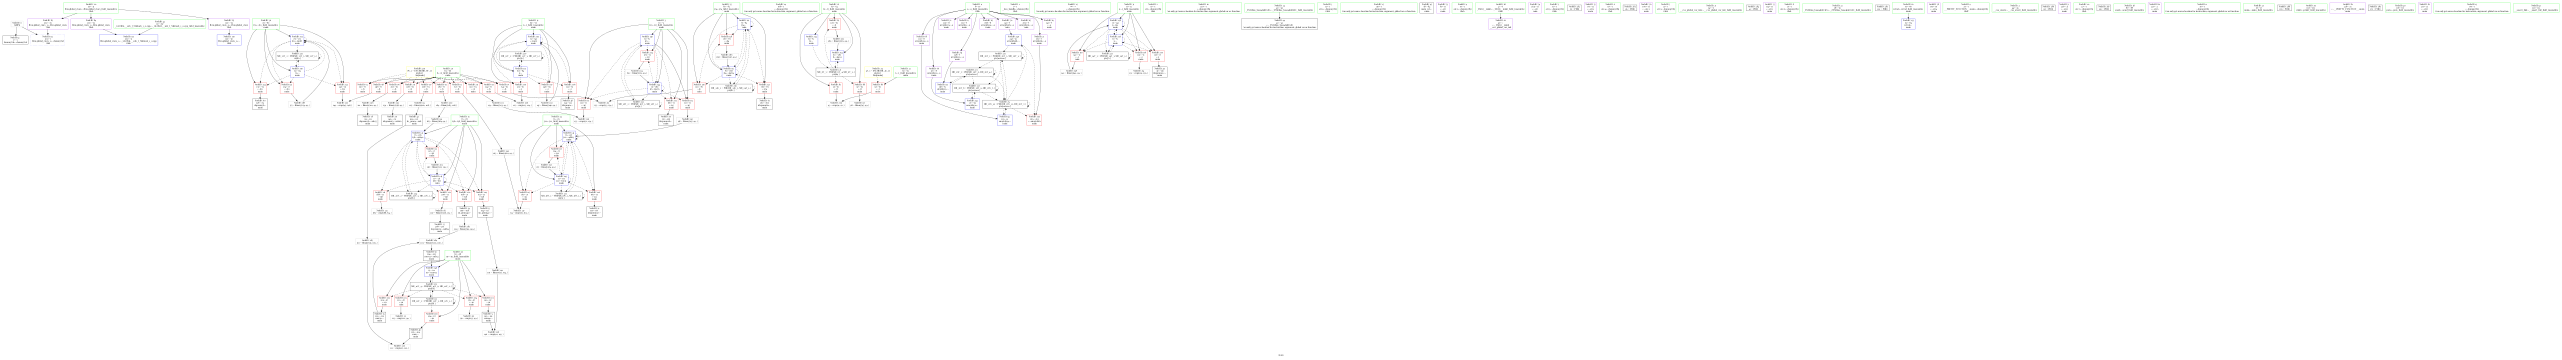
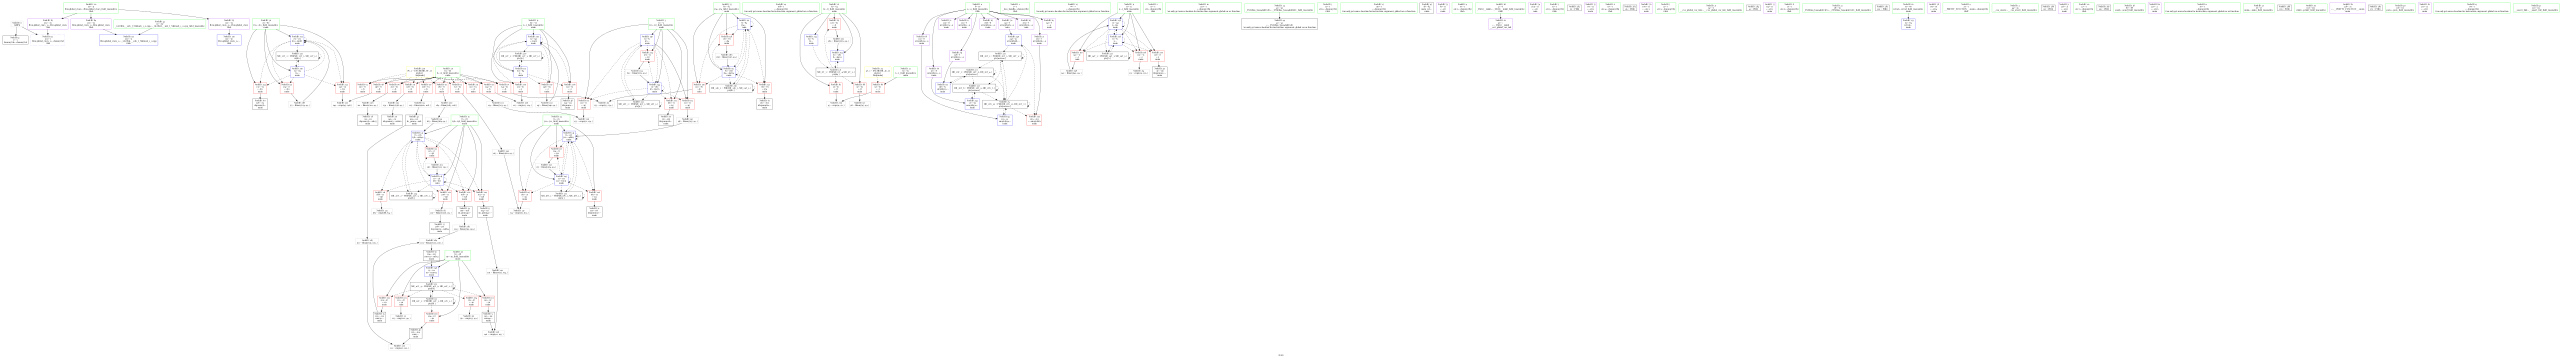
(466, 277) -> none
